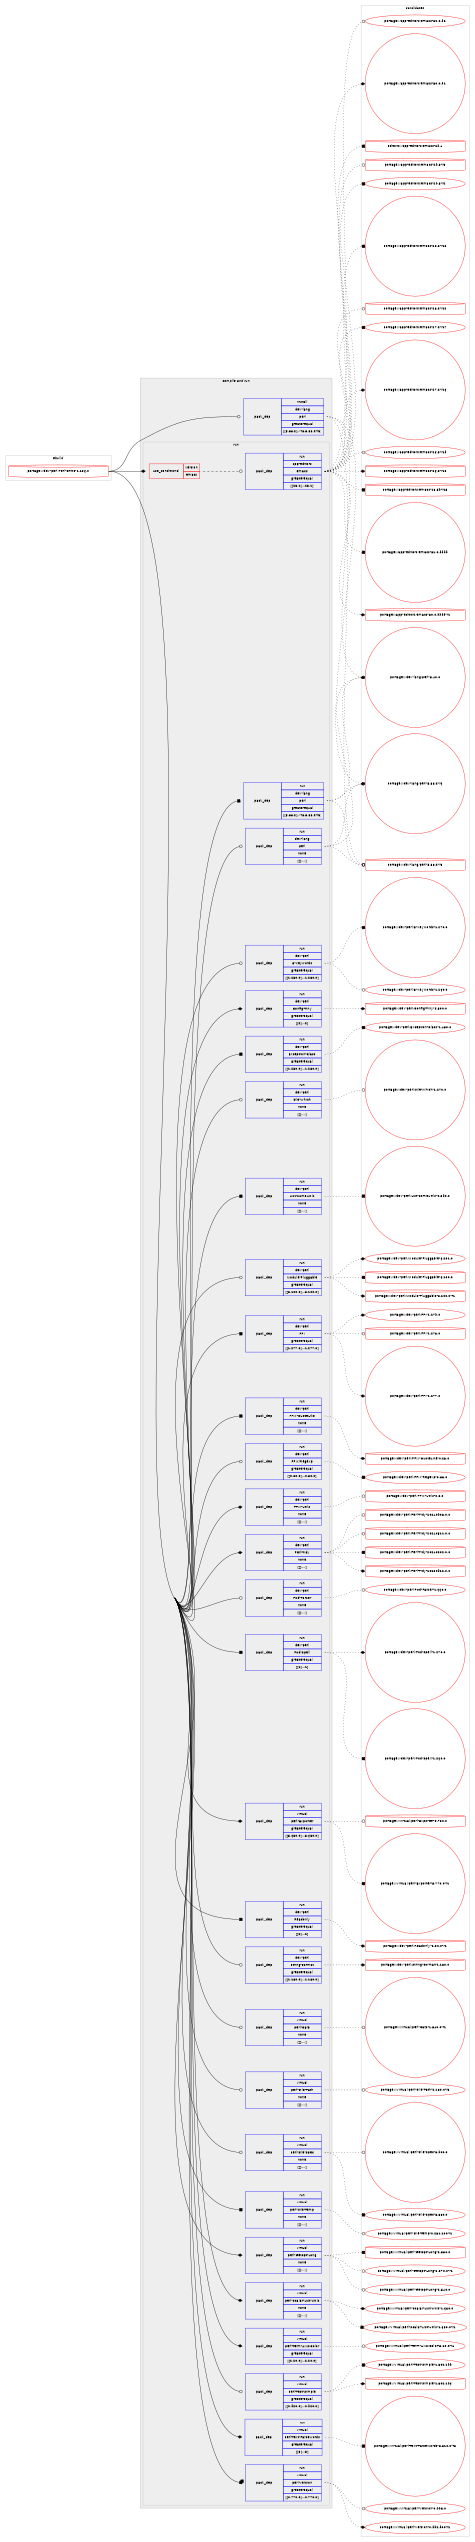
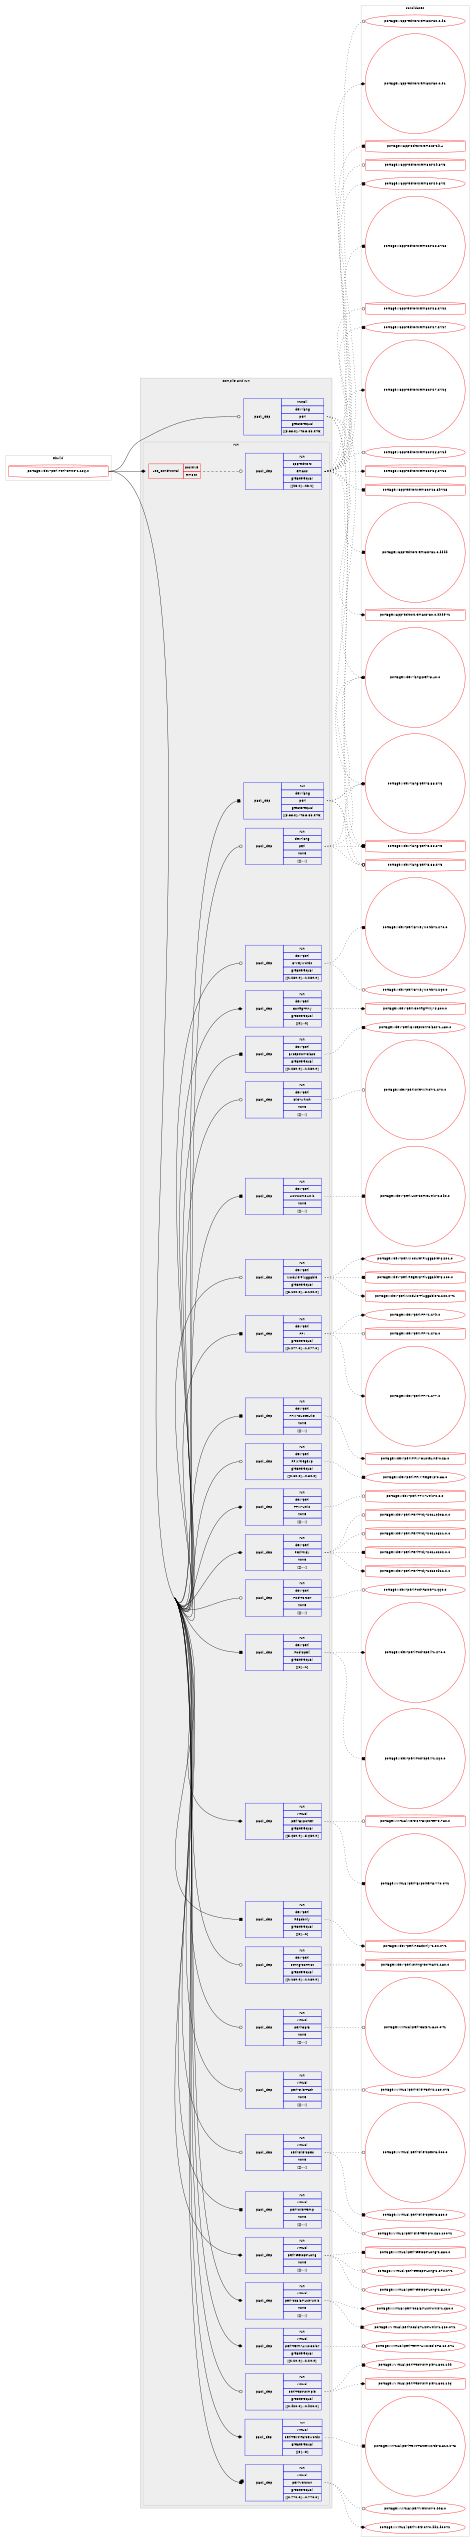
(415, 146) -> (415, 146)
(192, 467) -> (192, 467)
none -> (415, 846)
(415, 1277) -> (415, 1277)
(415, 1821) -> (415, 1821)
